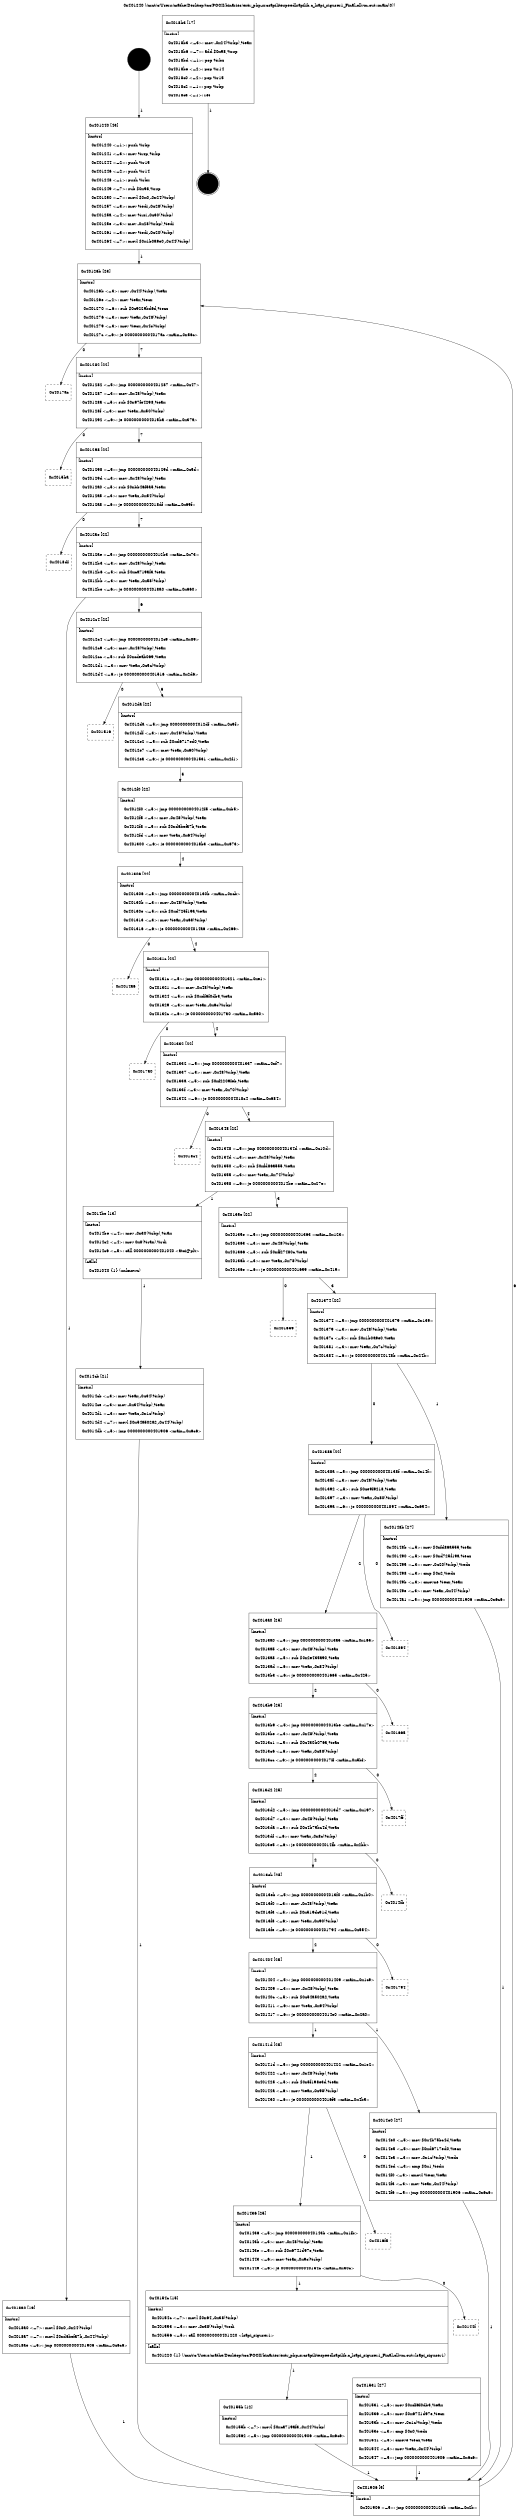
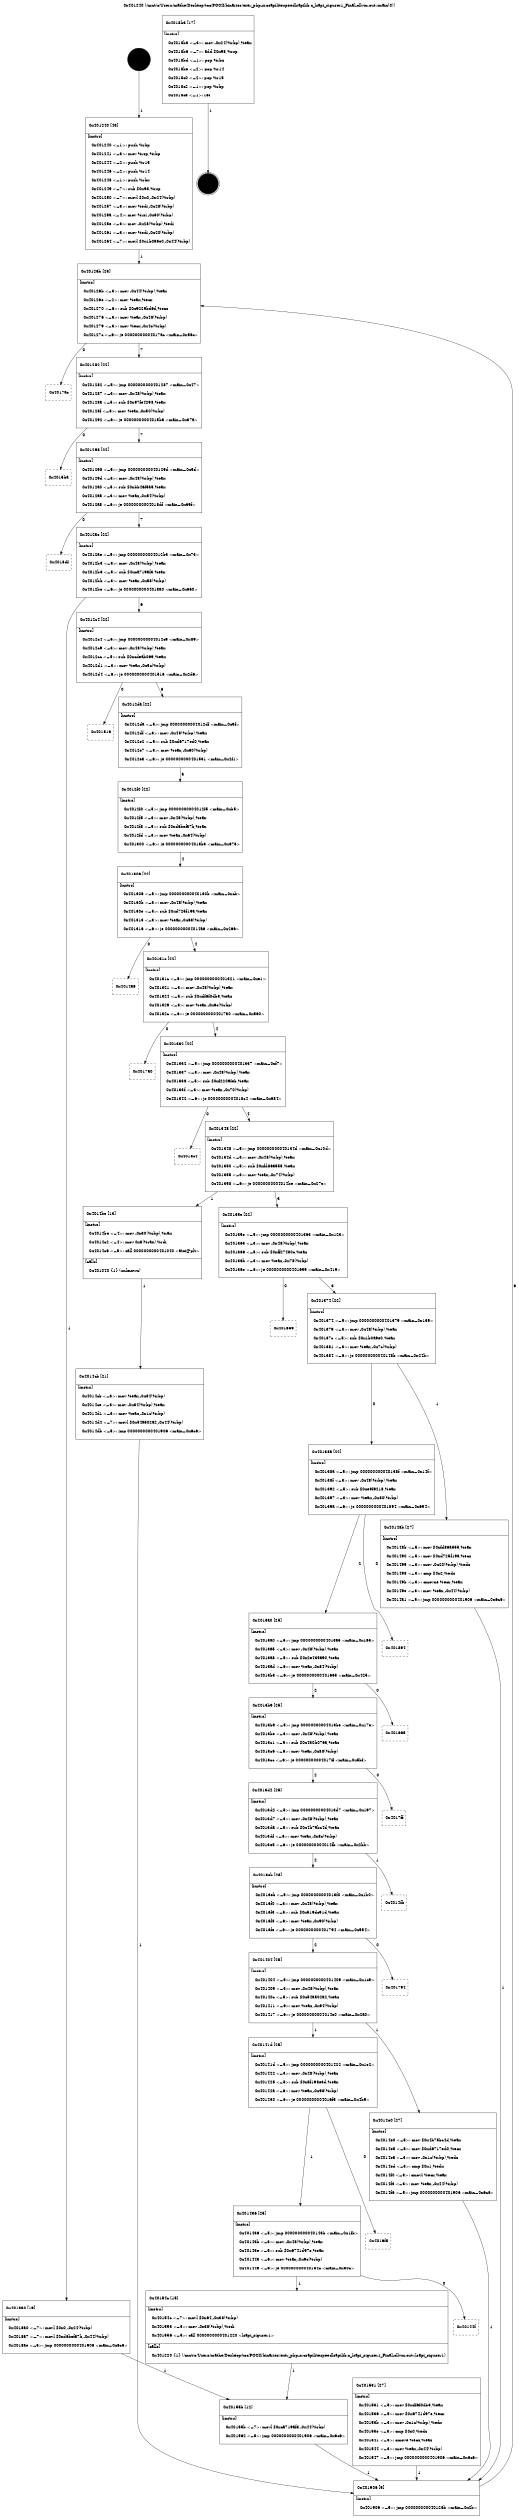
(377, 1860) -> (377, 1860)
(172, 2484) -> (174, 2377)
